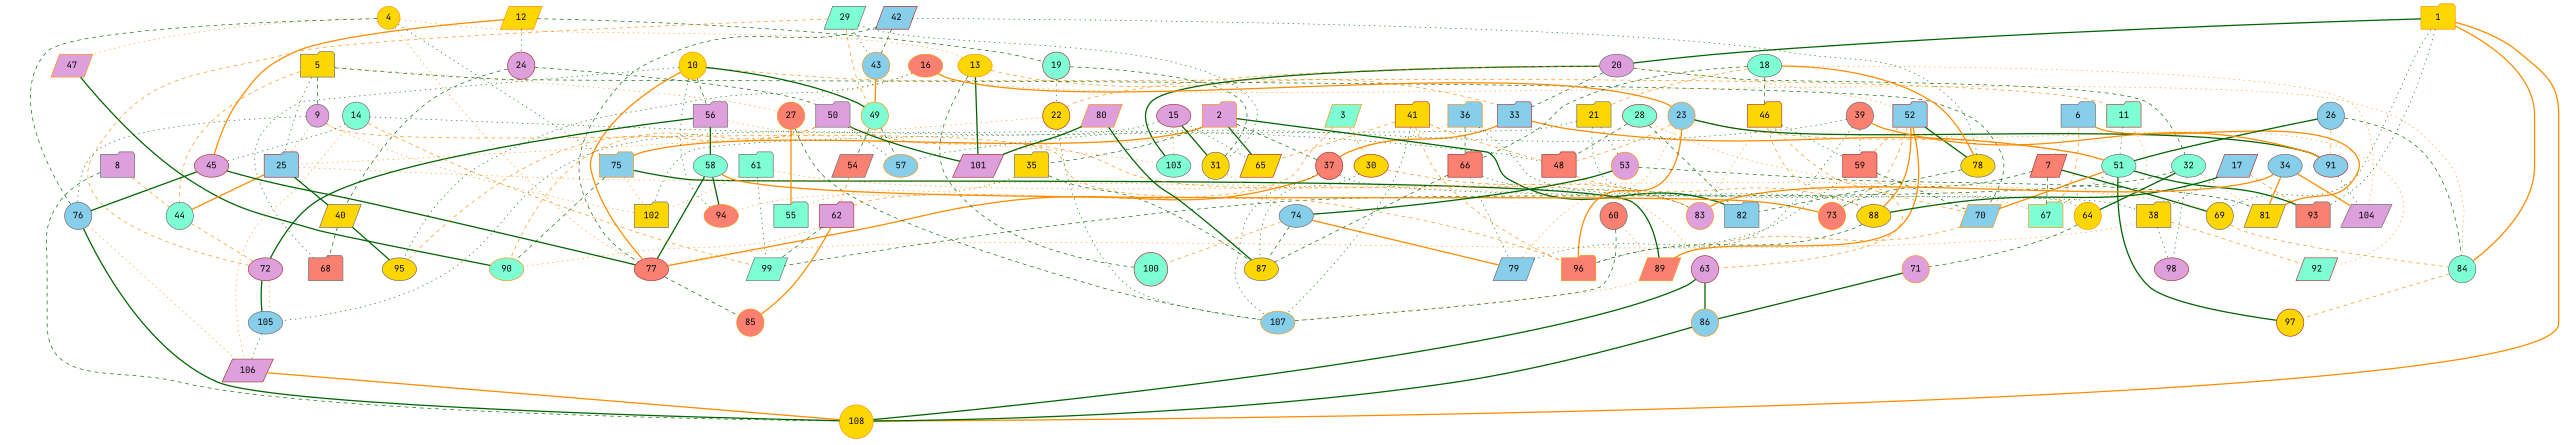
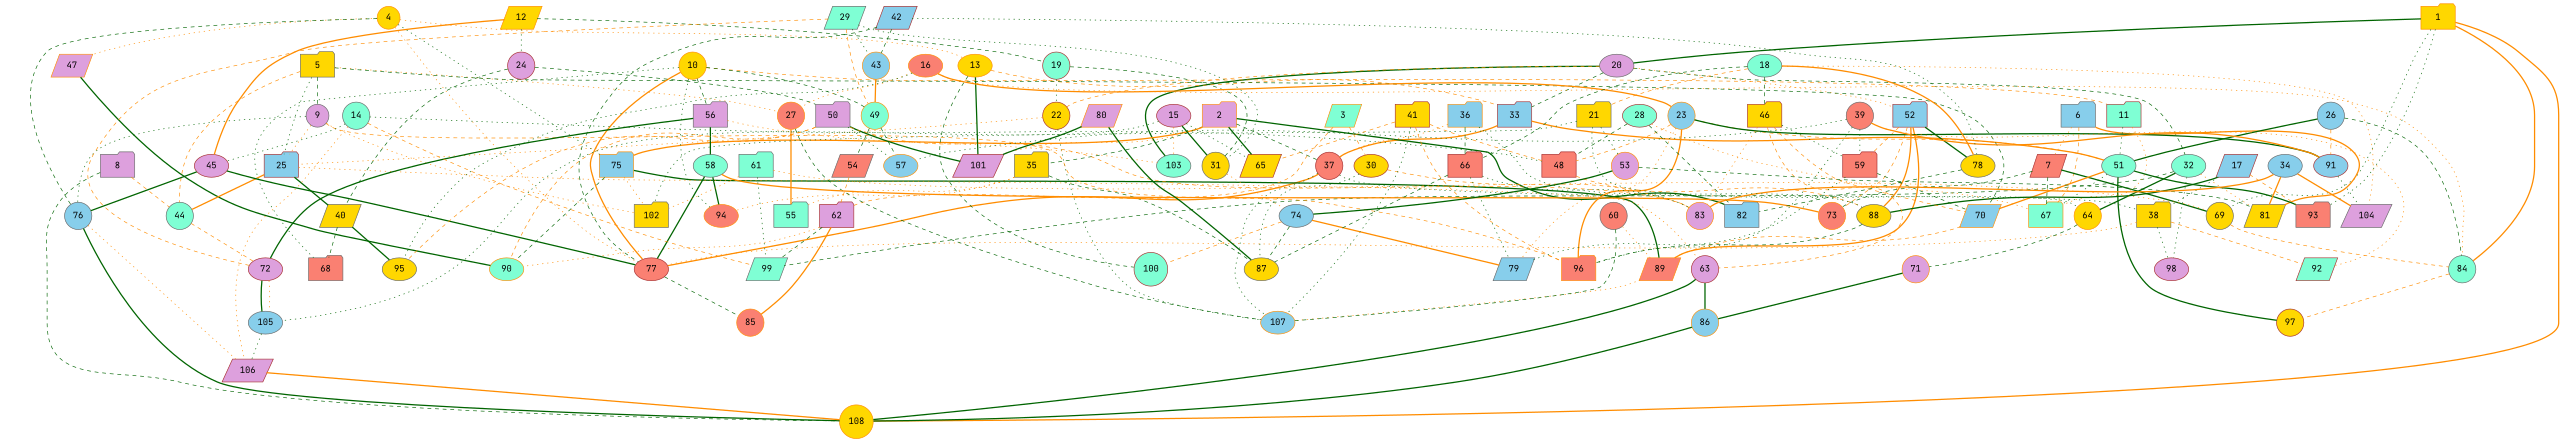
(807, 86) -> (807, 86)
